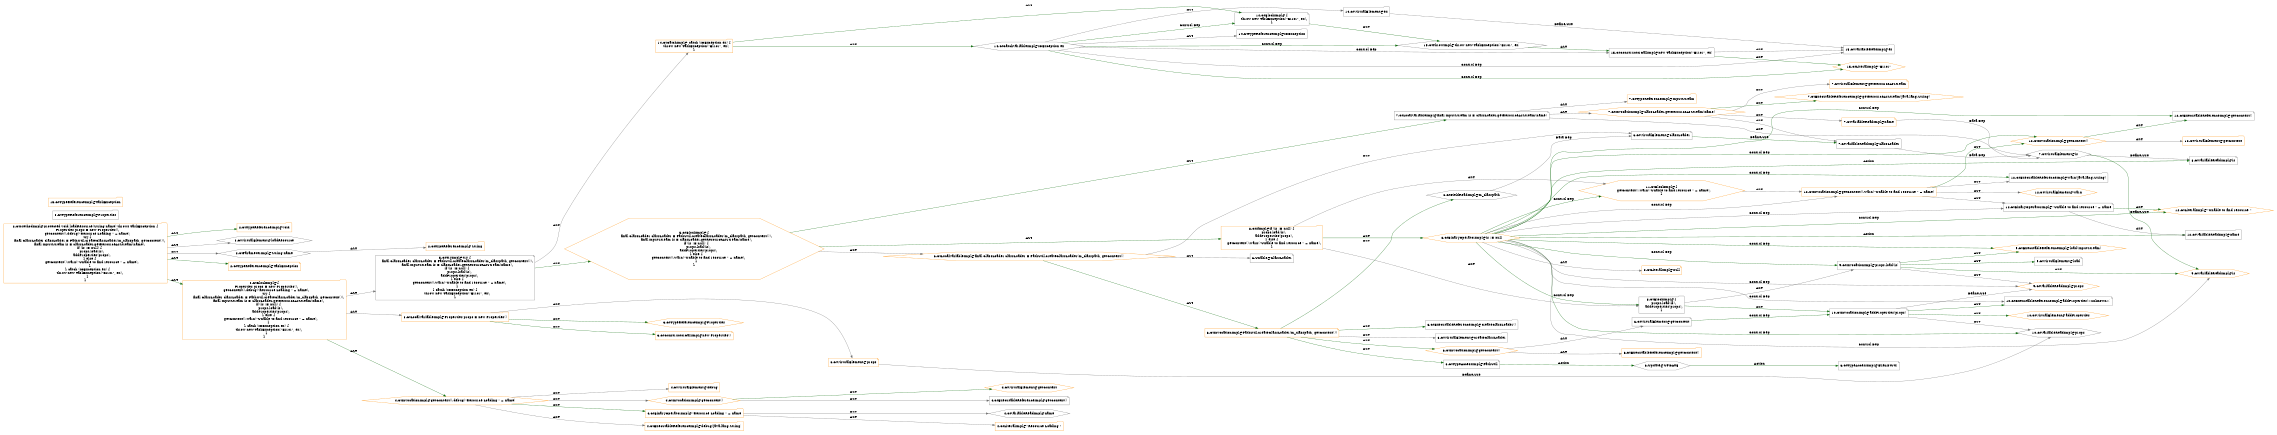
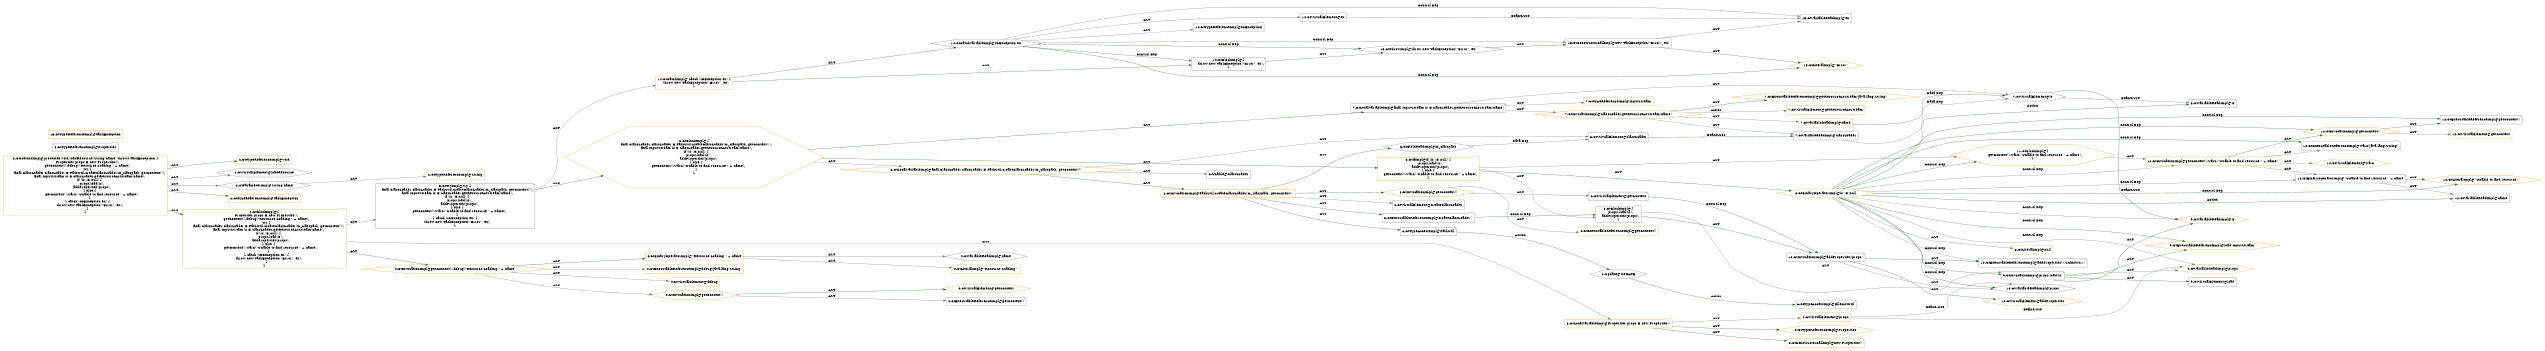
(1760, 90) -> (1716, 110)
(1976, 125) -> (1922, 103)
(1548, 295) -> (1534, 216)
(1963, 299) -> (2025, 319)
